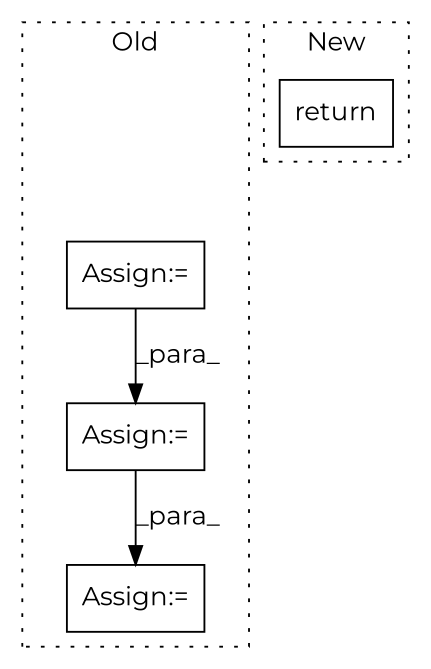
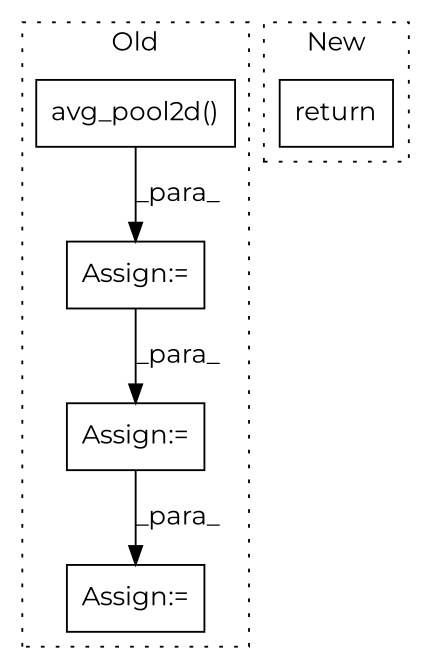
none -> (136, 113)
